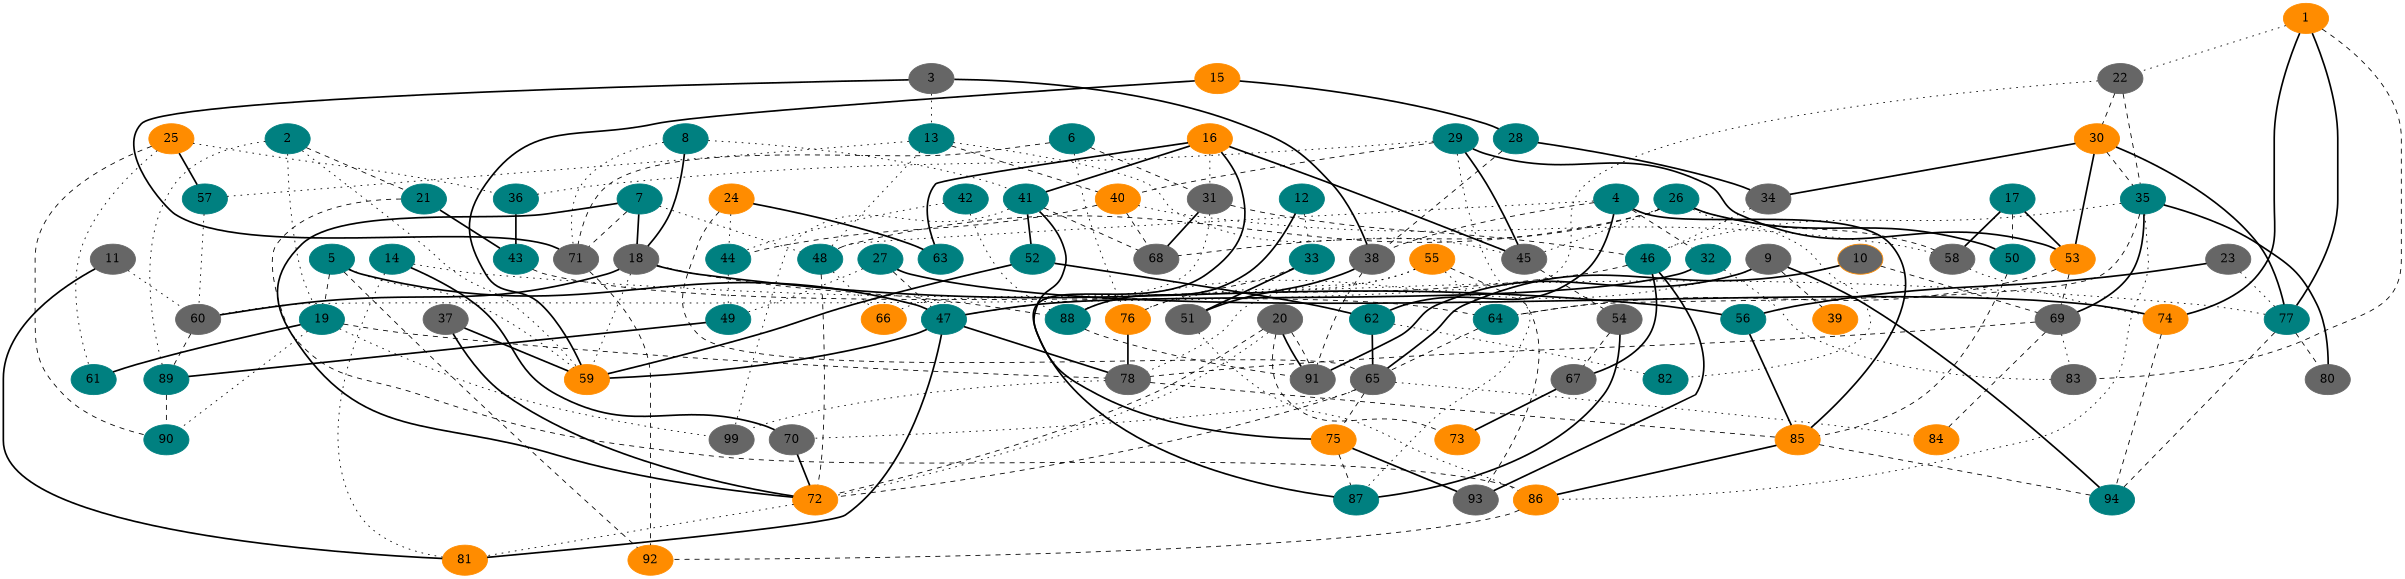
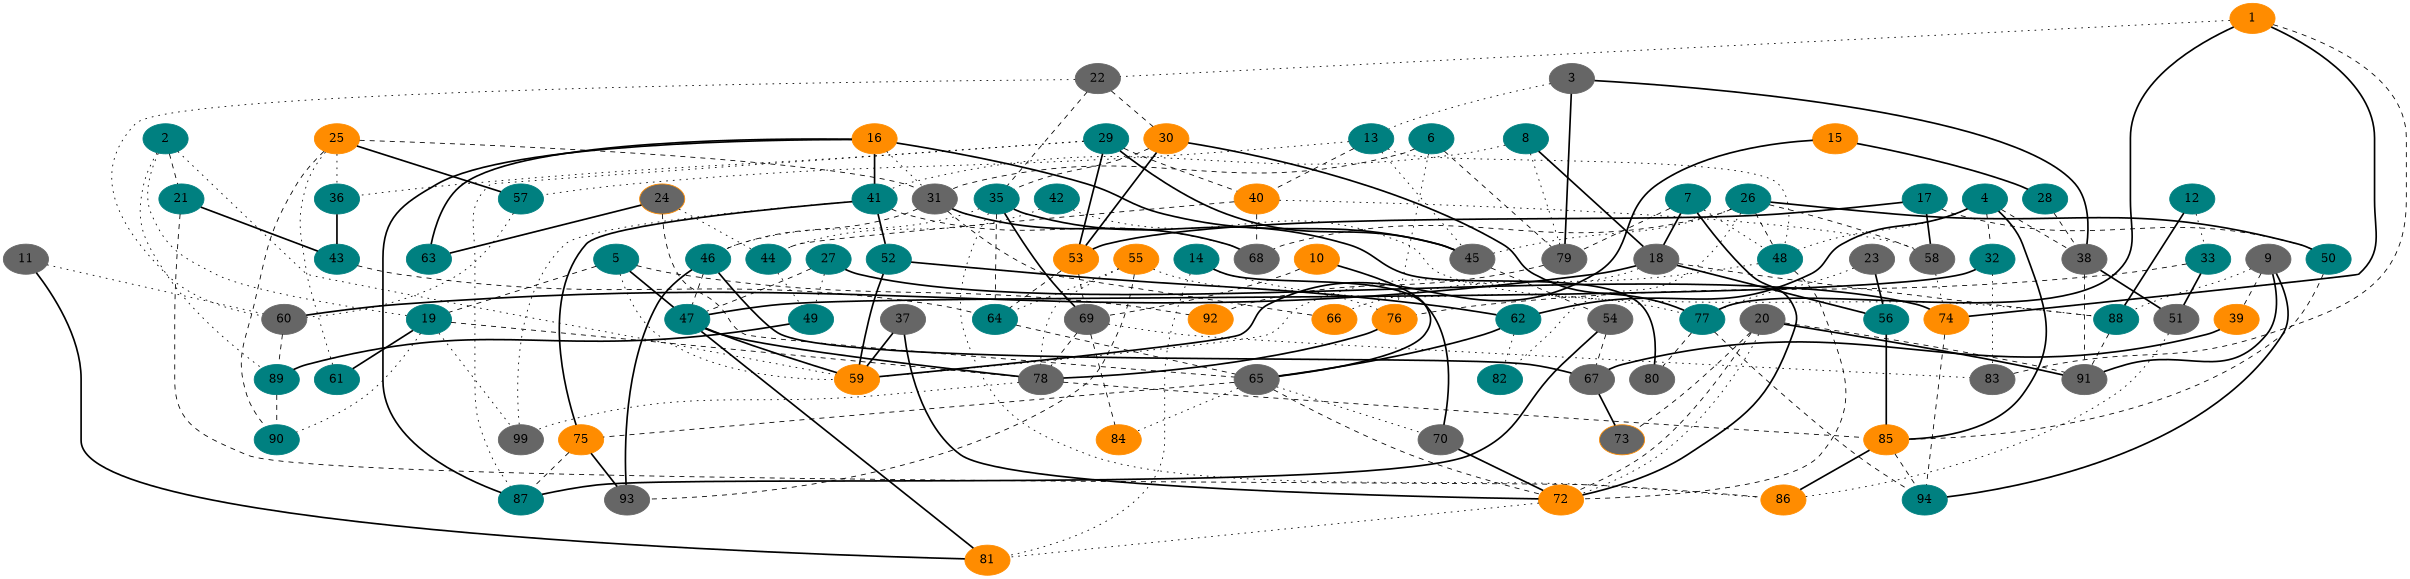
none -> (640, 154)
(732, 199) -> (662, 199)
(1768, 199) -> none
(576, 259) -> (1564, 259)
(1860, 259) -> (1317, 259)
(1078, 297) -> (1121, 286)
none -> (1868, 345)
(1457, 440) -> (1622, 440)
(1098, 552) -> none
